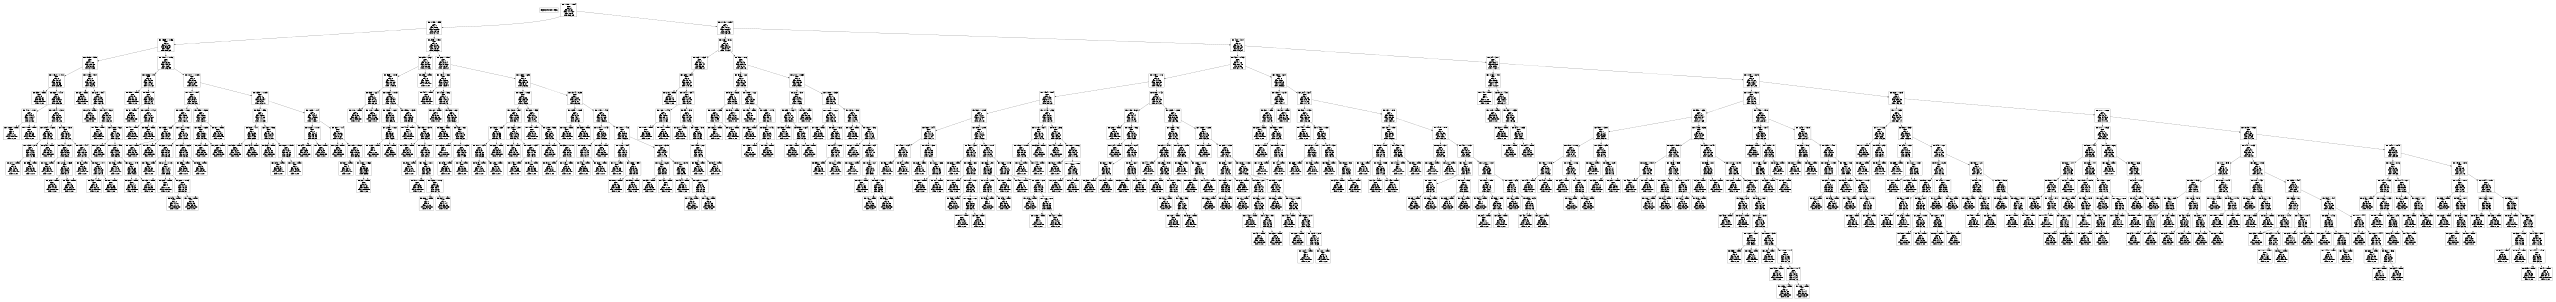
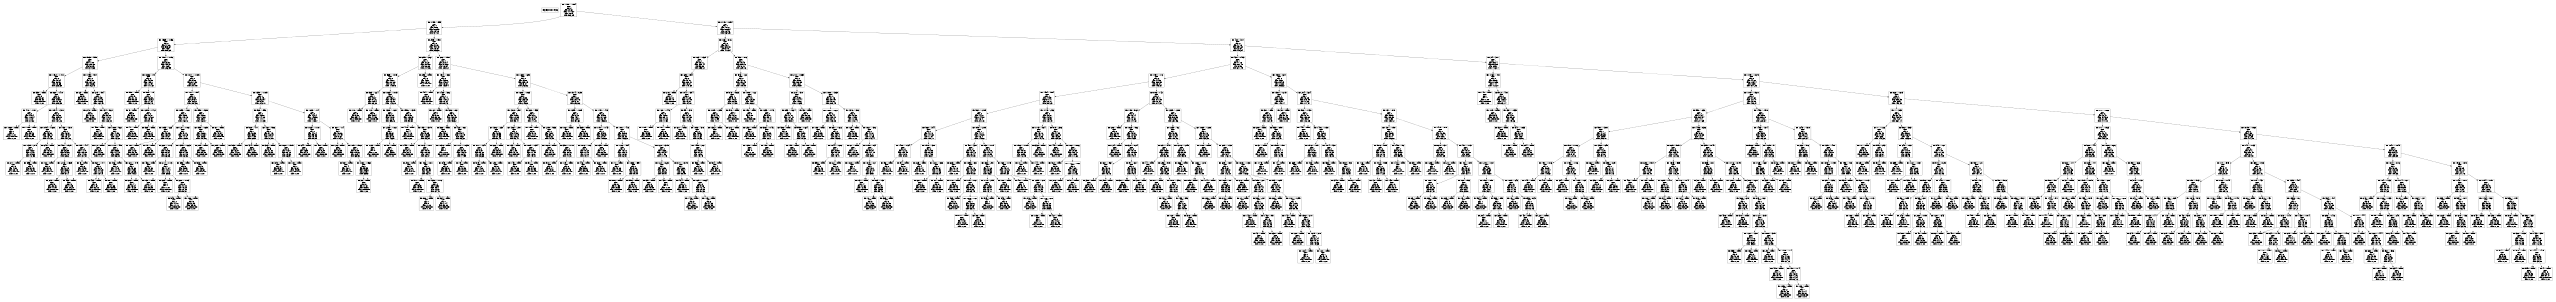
(549, 10) -> (550, 10)
